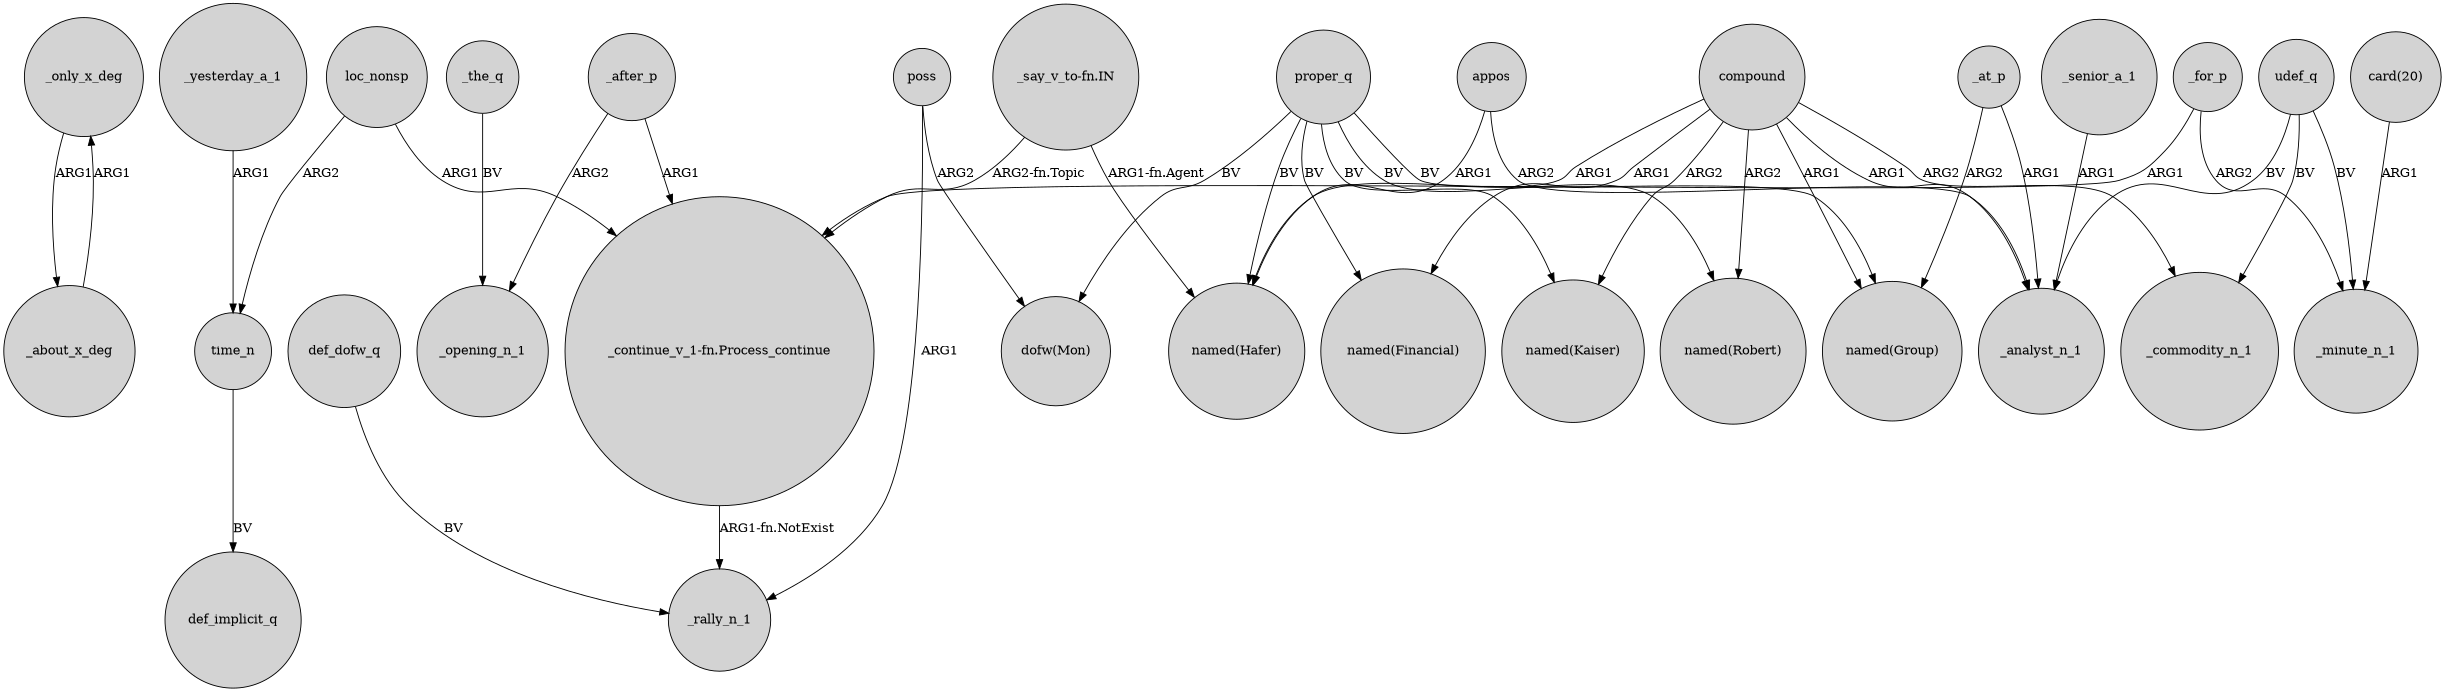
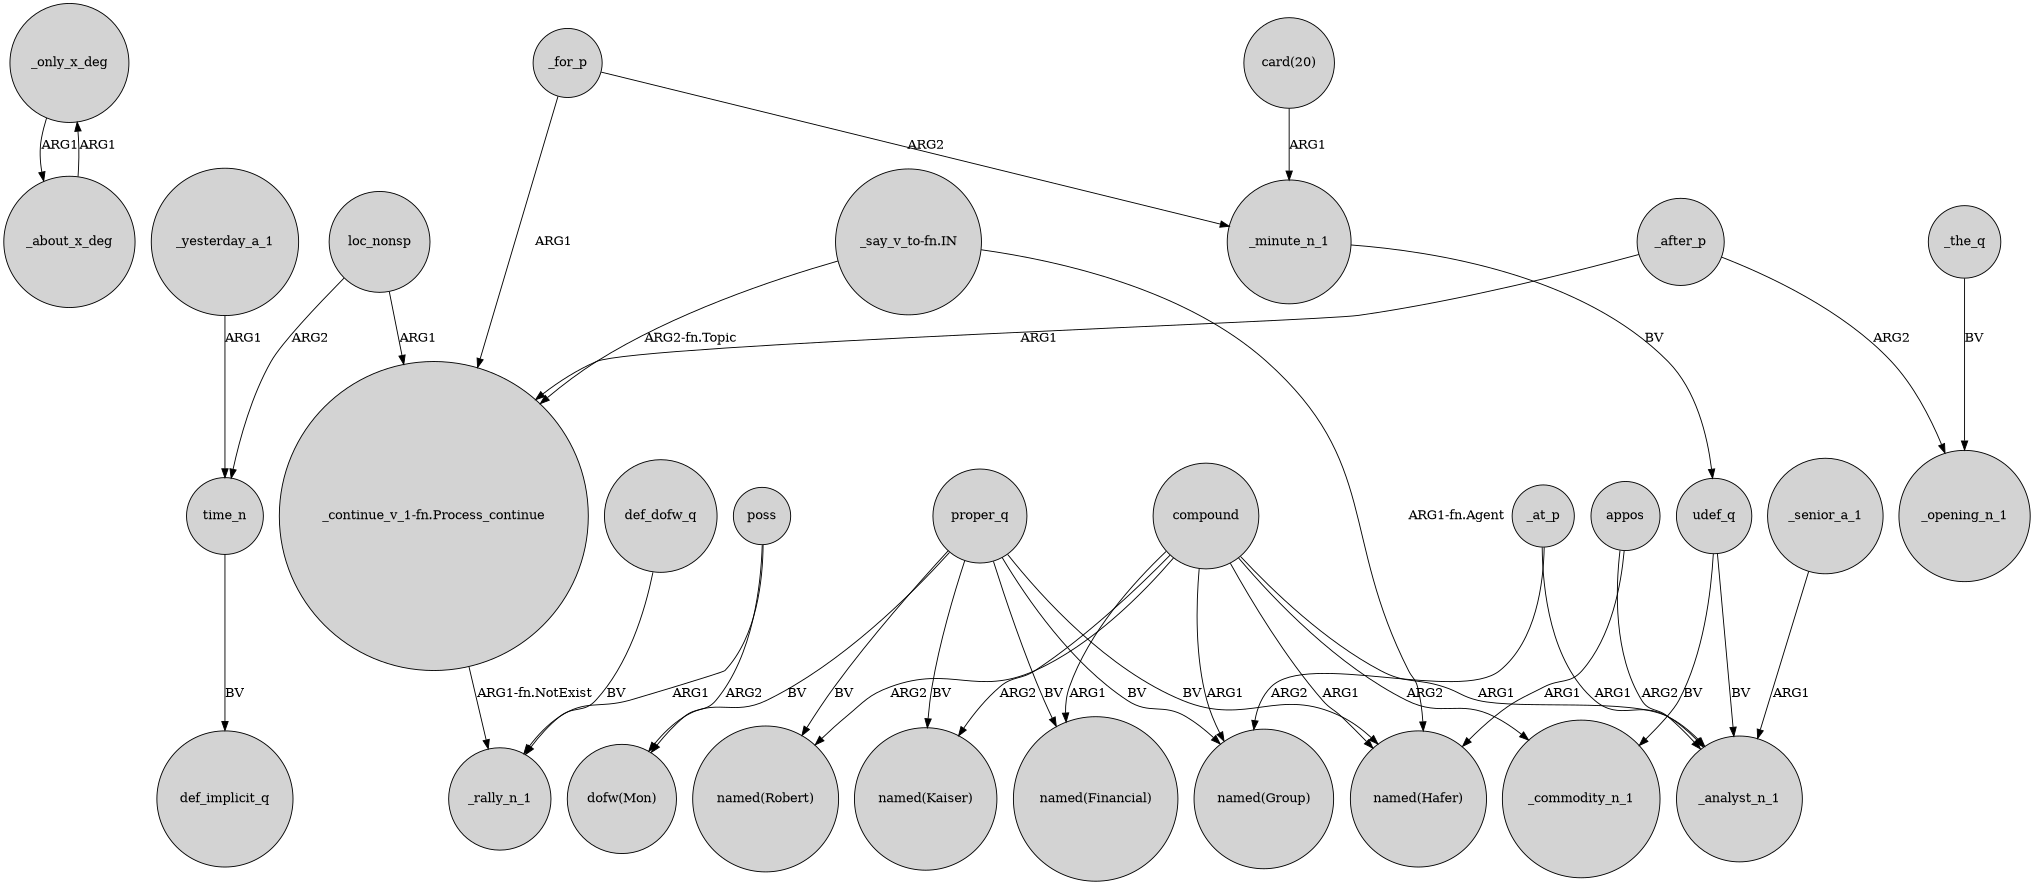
(2341, 194) -> (1575, 299)
